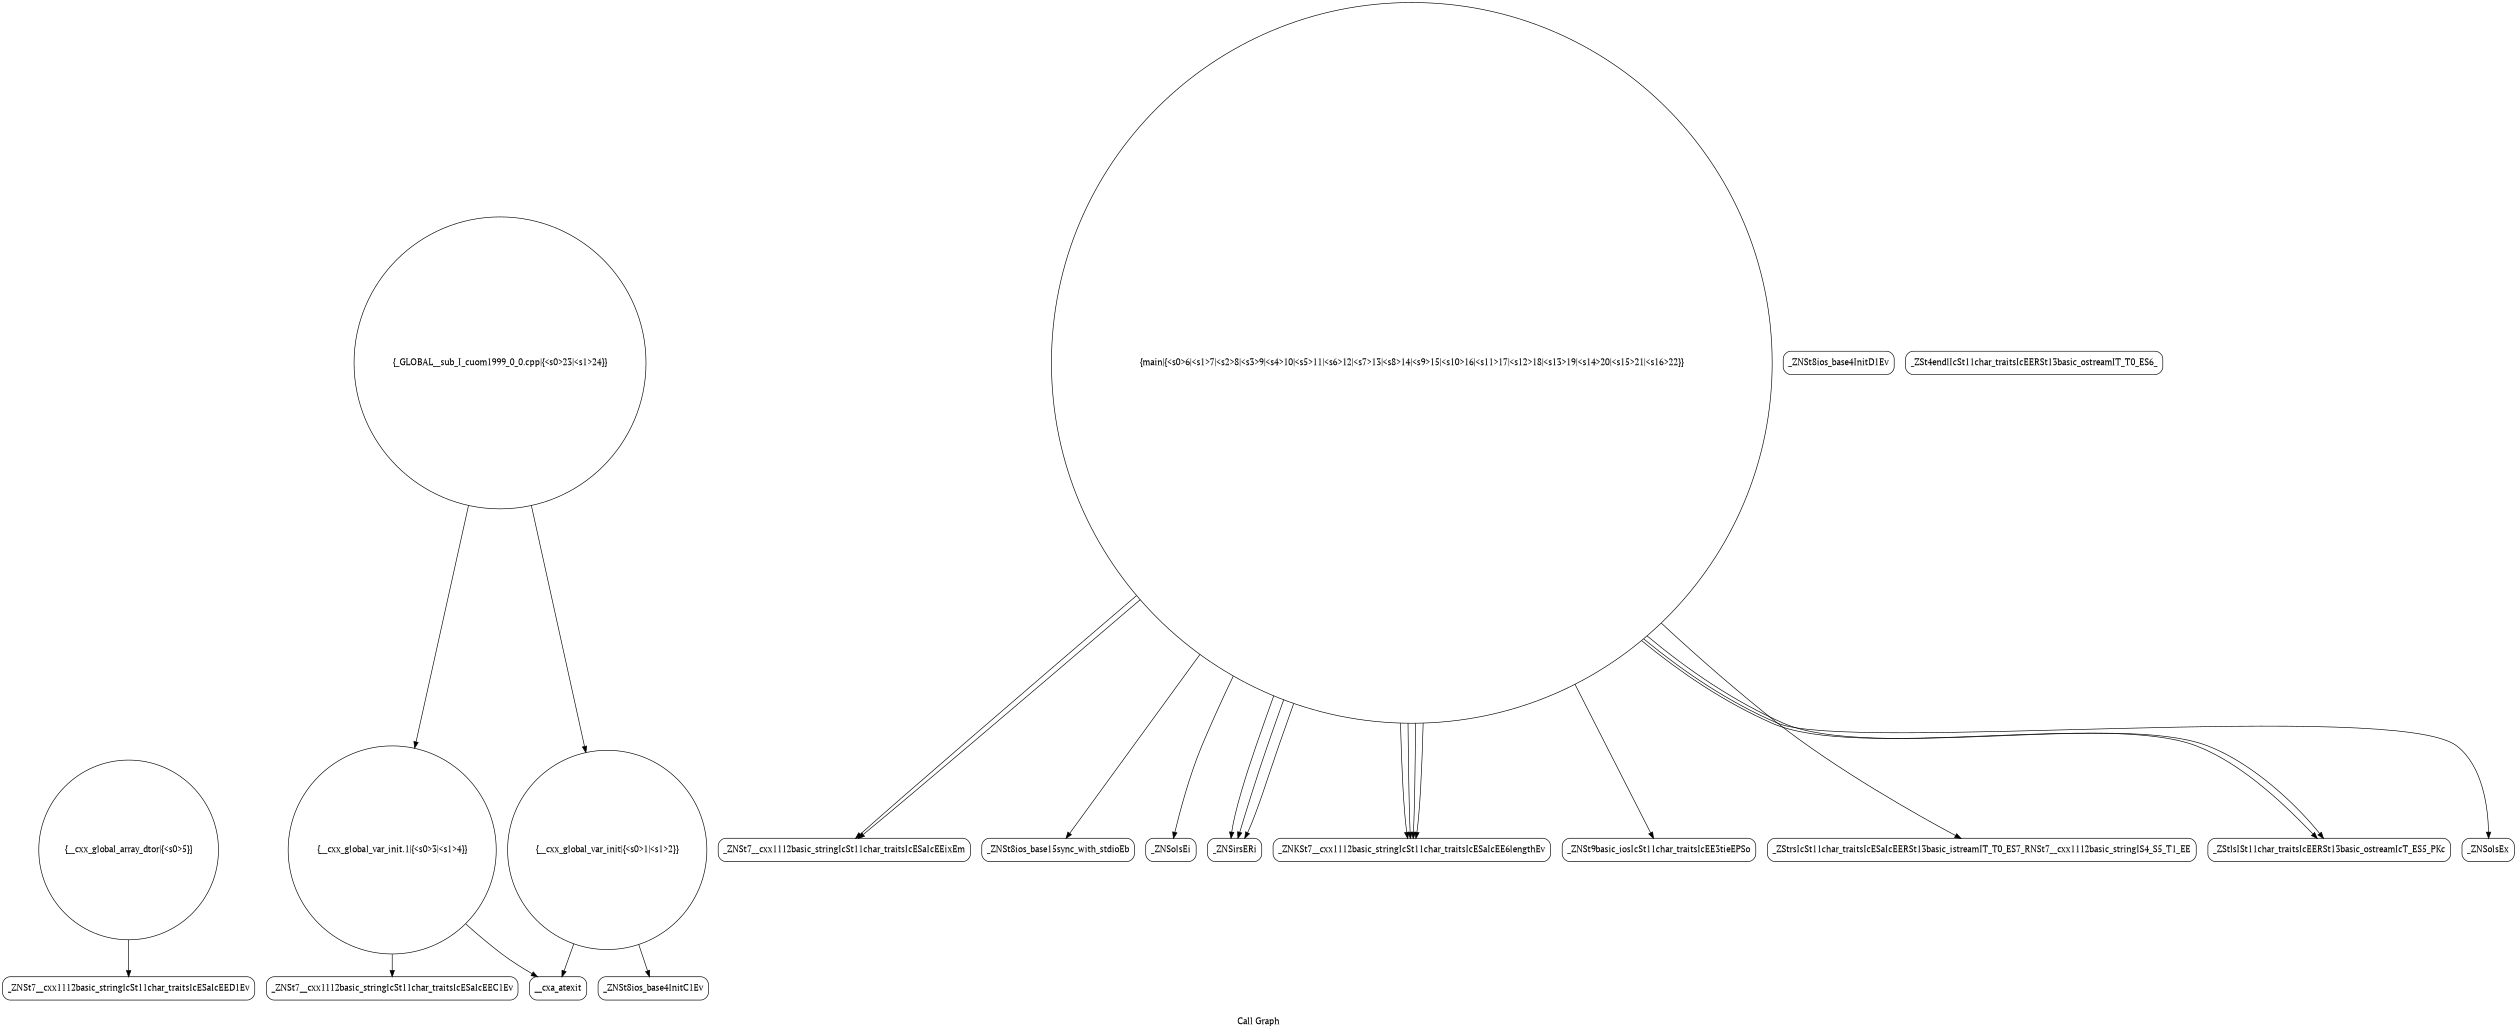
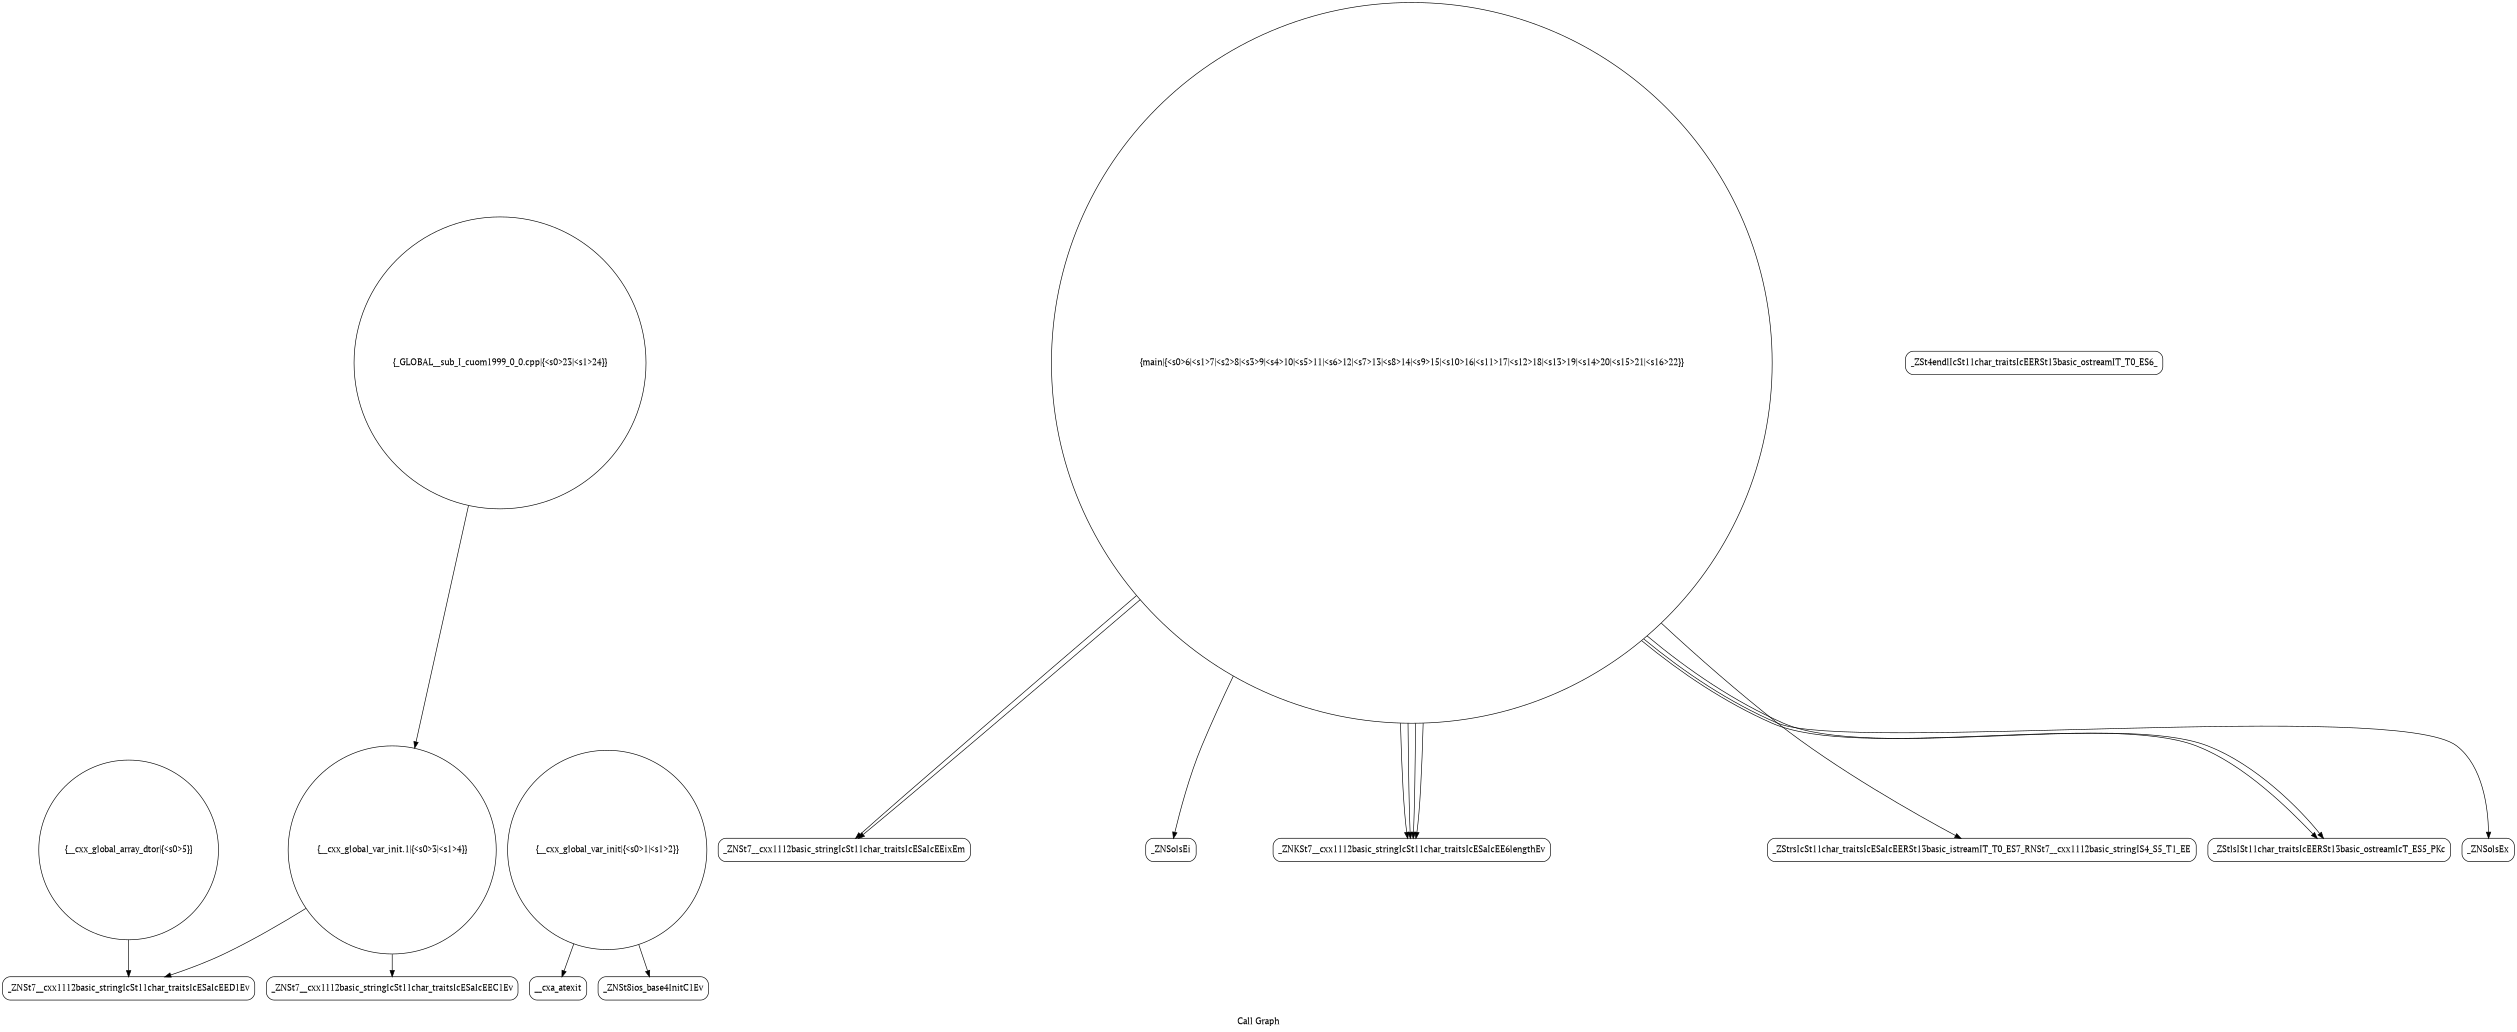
(1839, 363) -> none
(558, 626) -> none
(1058, 850) -> none
(1235, 850) -> none
(1659, 850) -> none
(498, 951) -> (240, 946)
